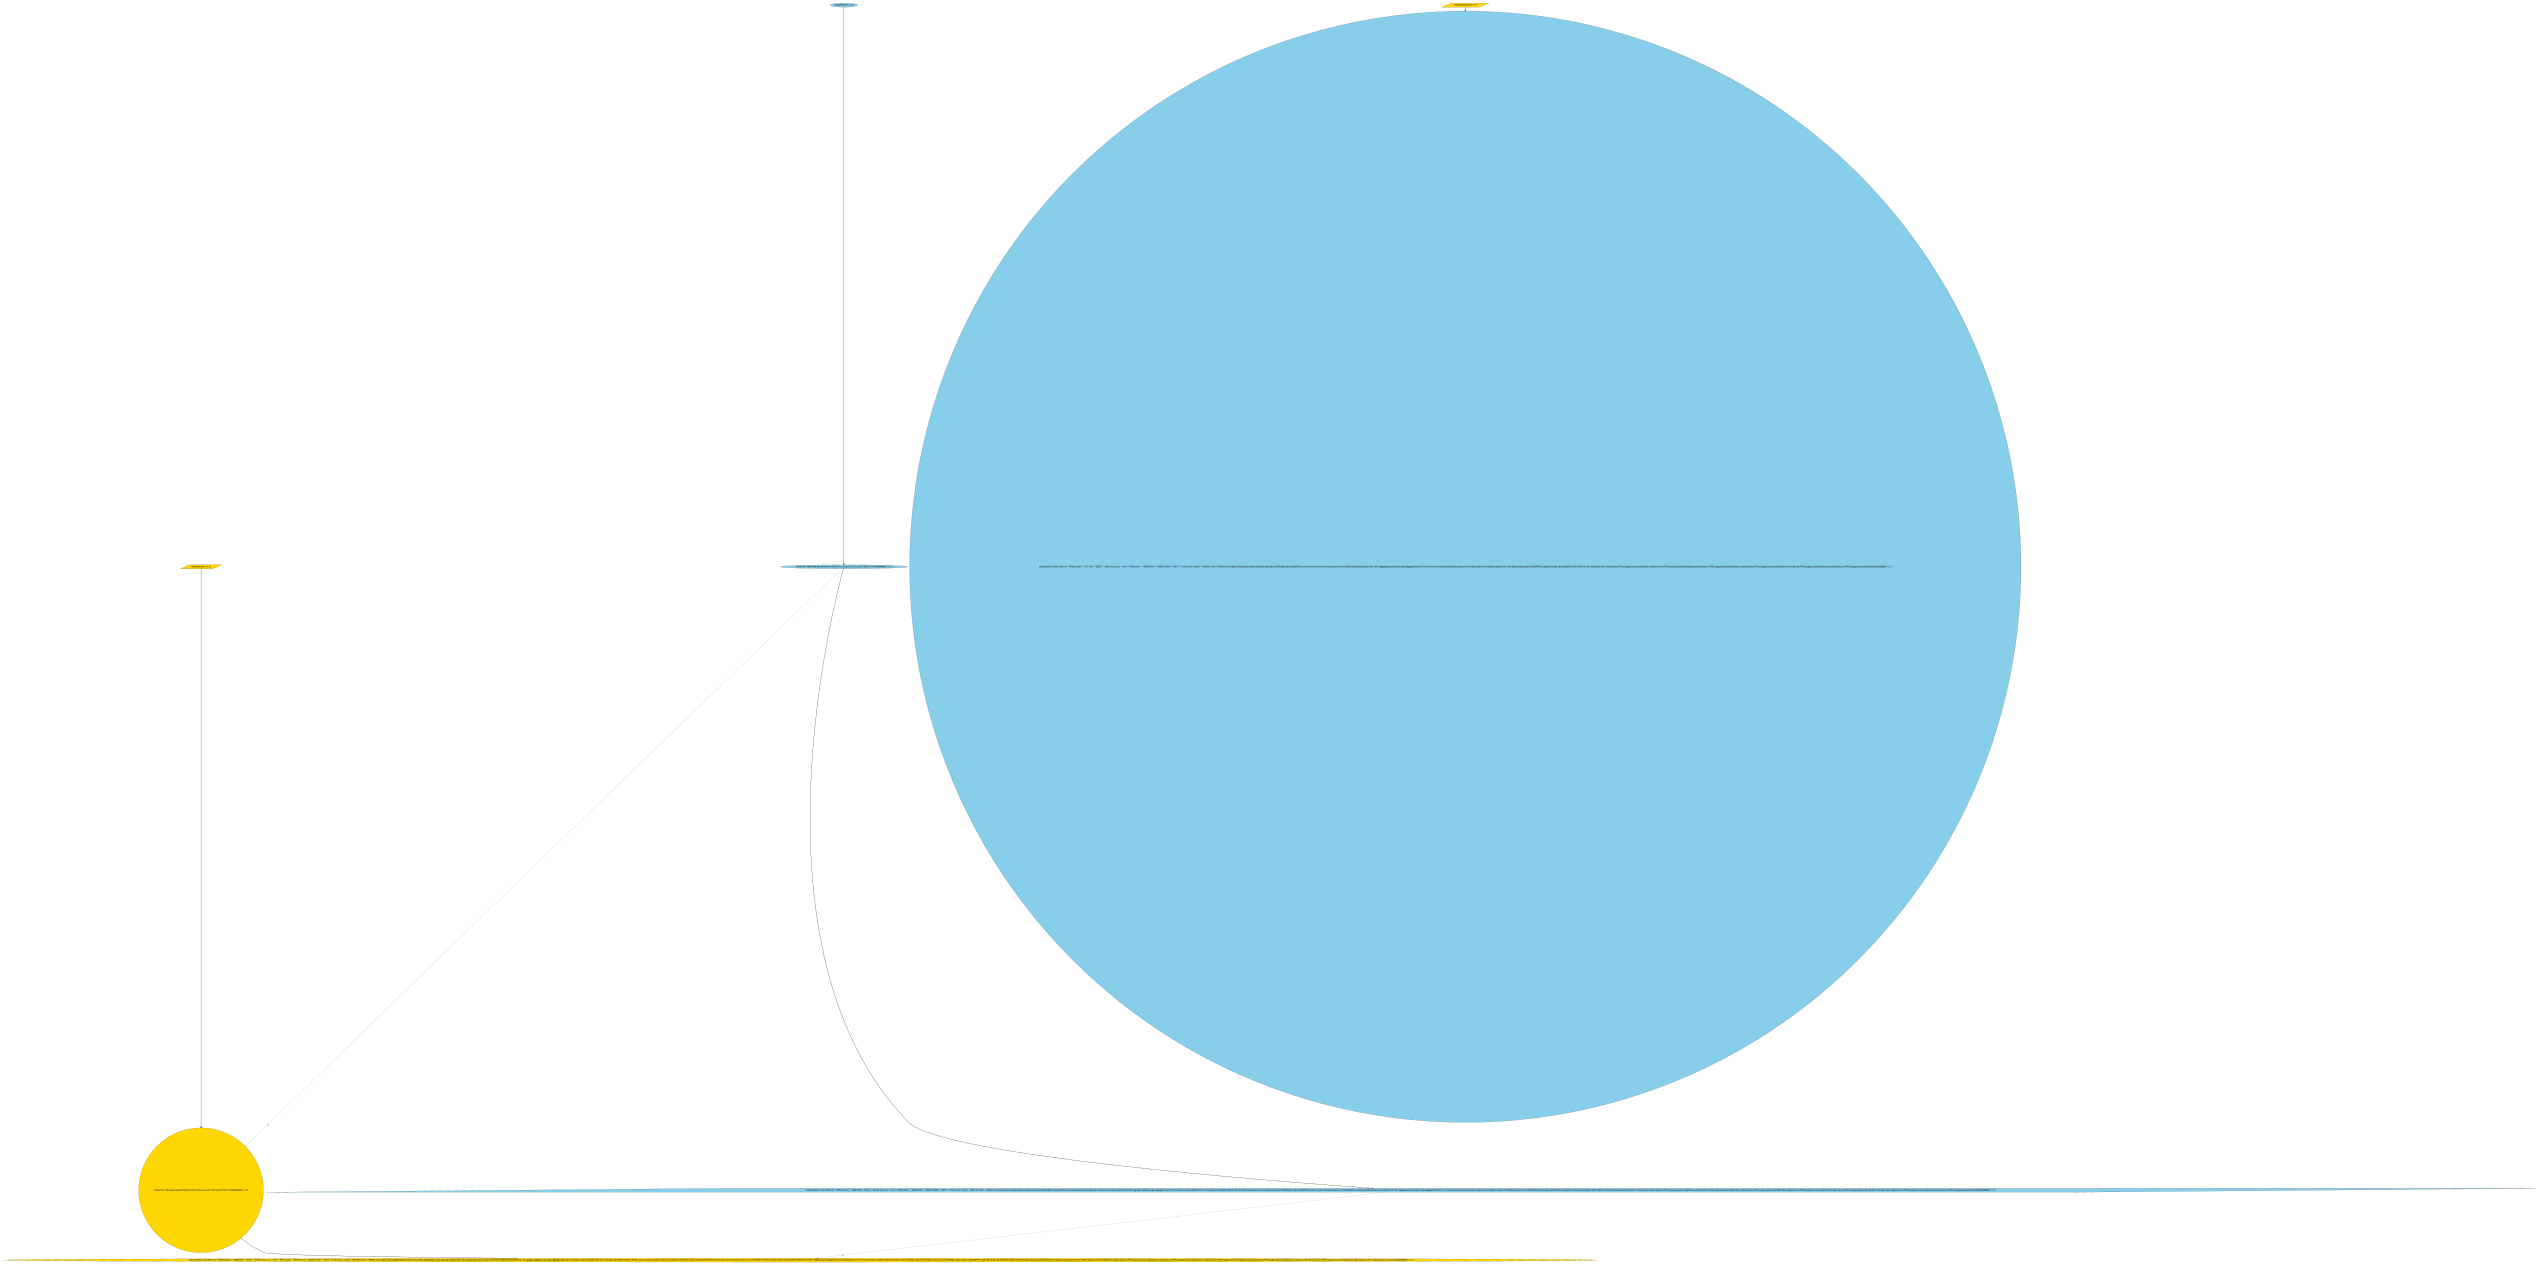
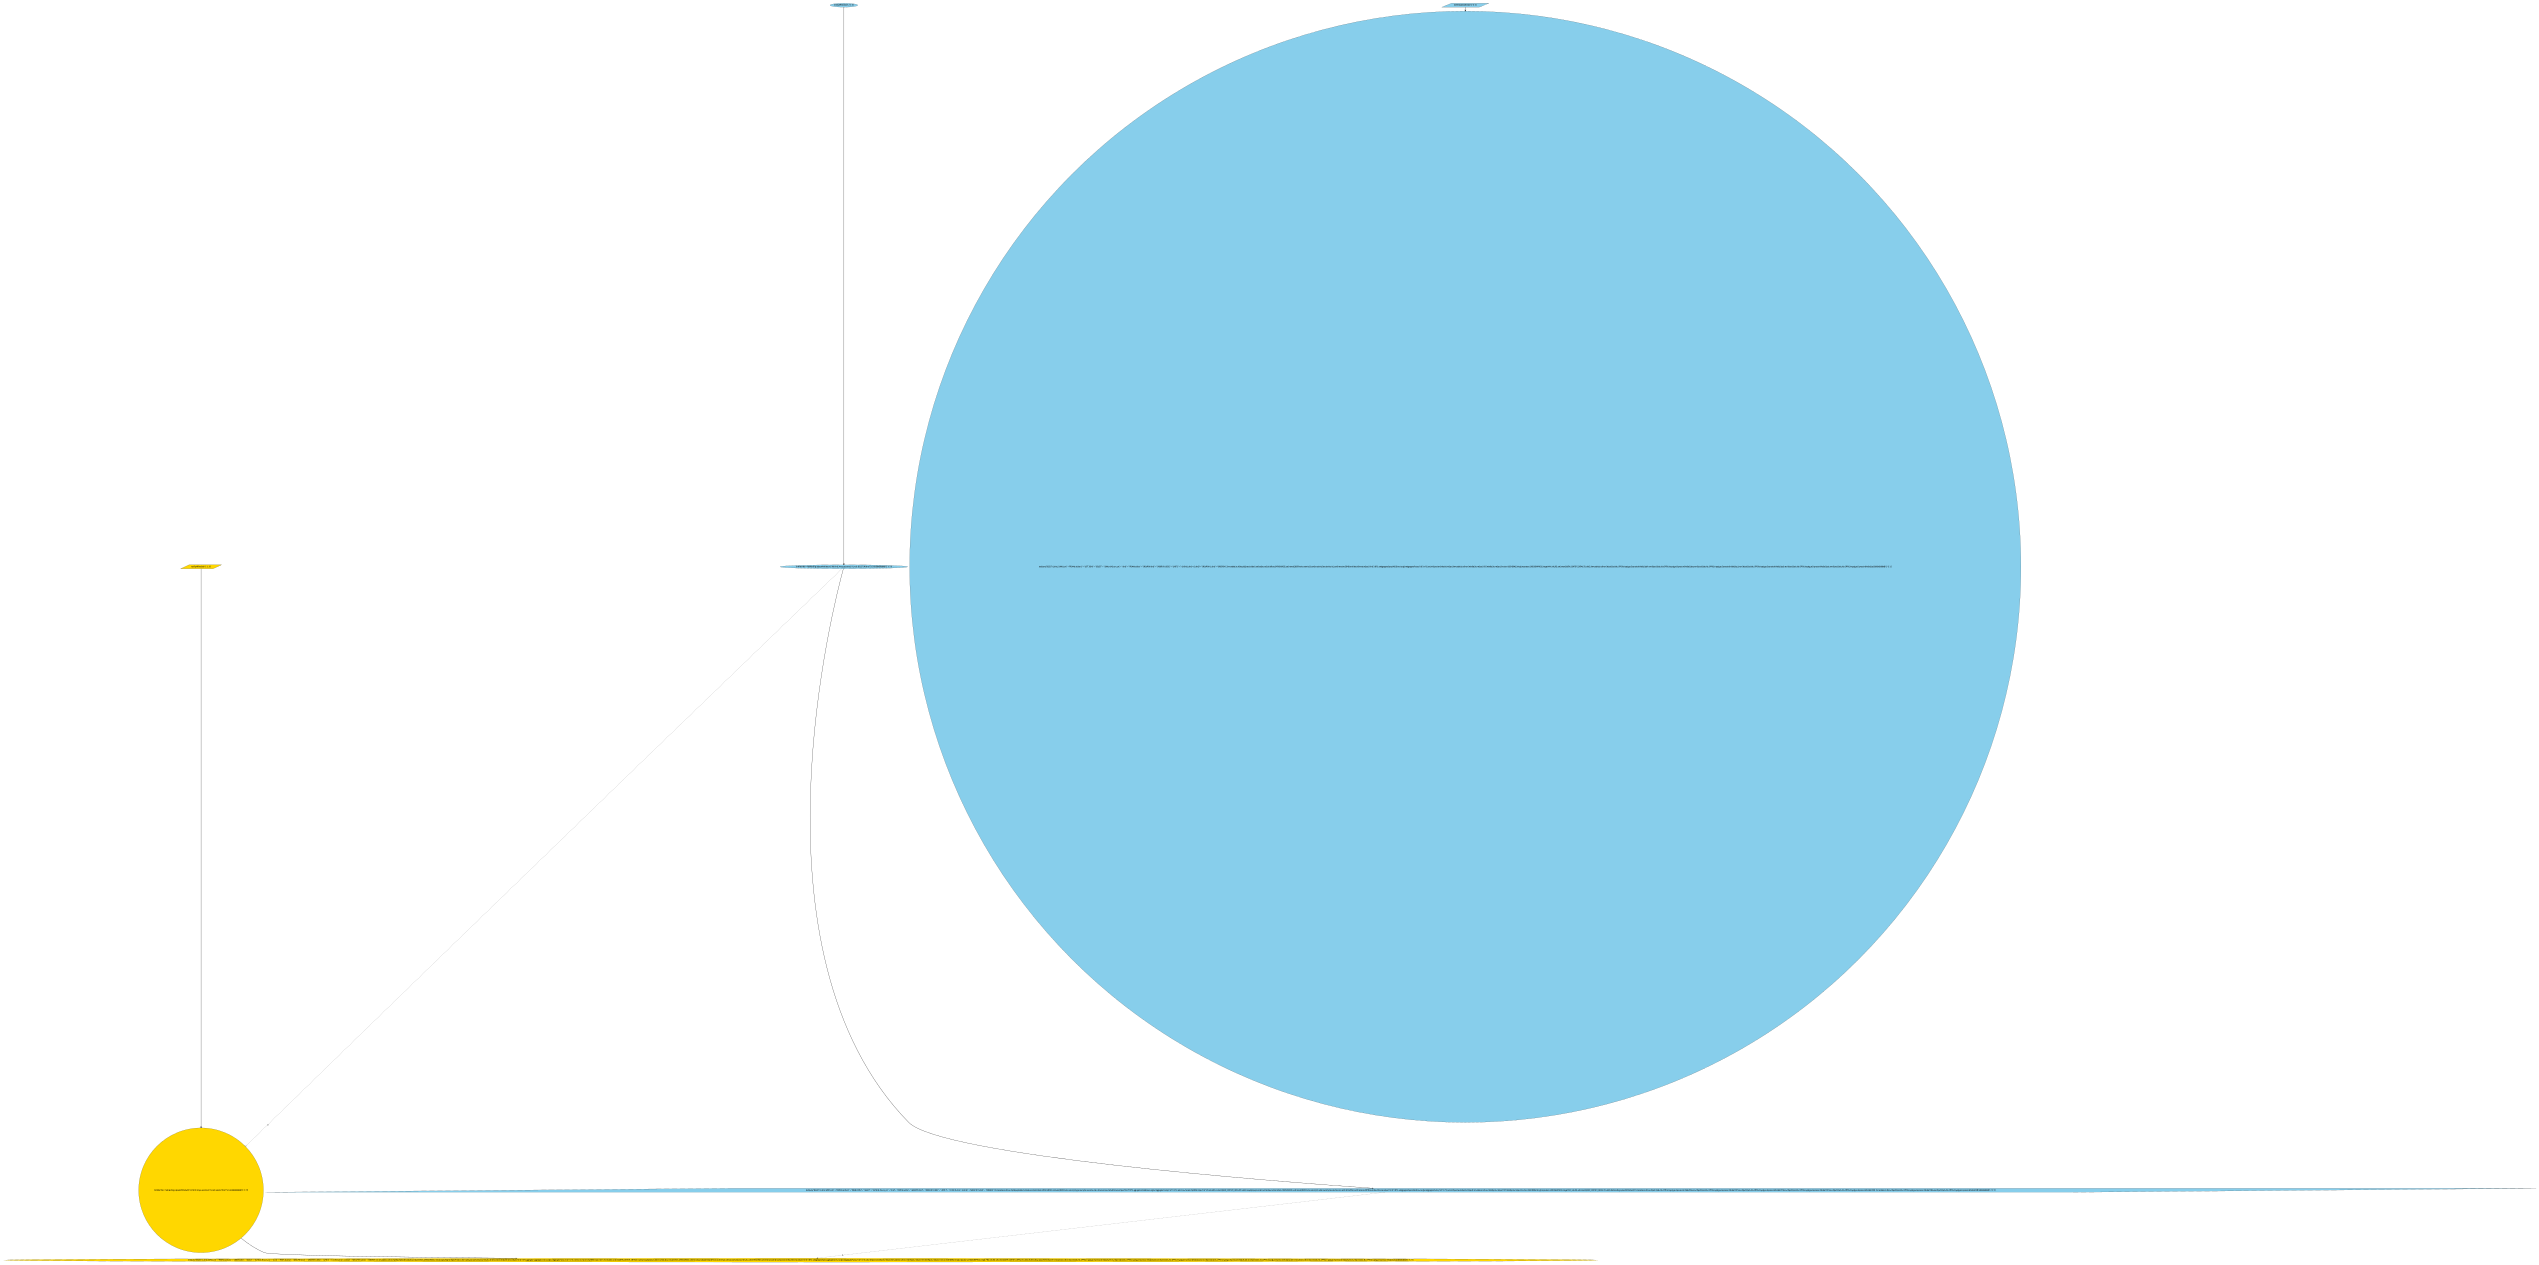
(1465, 5) -> (1465, 5)
